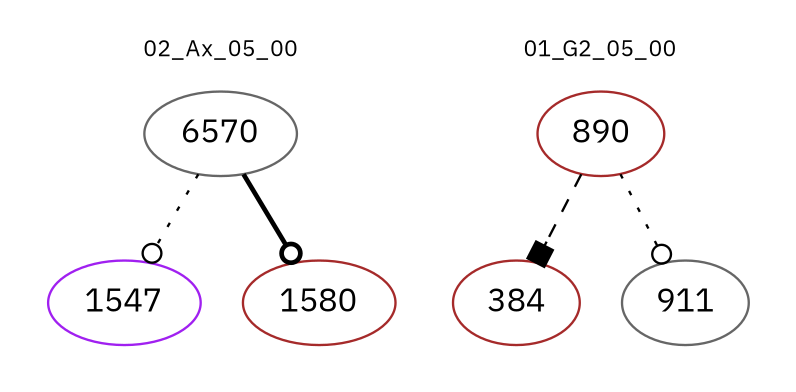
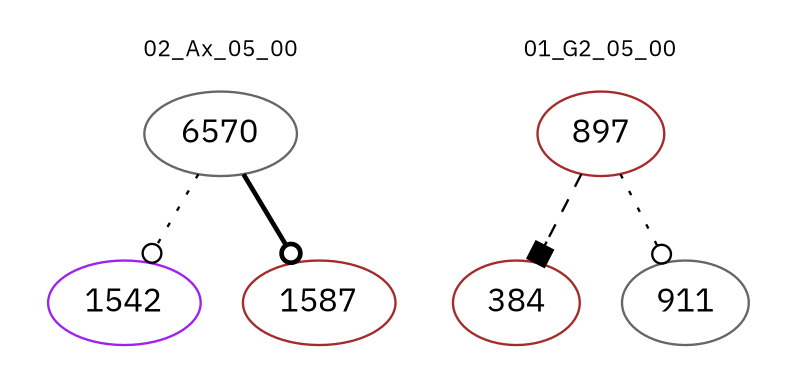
(601, 134) -> (601, 134)
(124, 303) -> (124, 303)
(319, 303) -> (319, 303)
